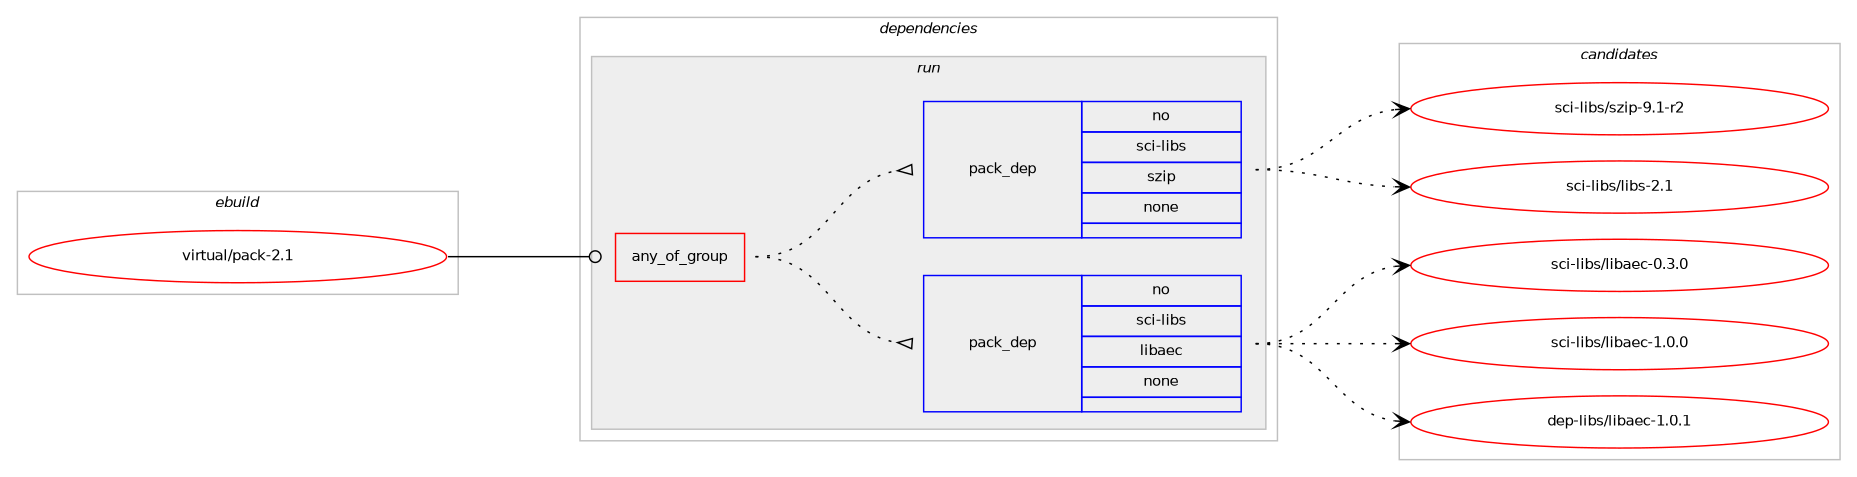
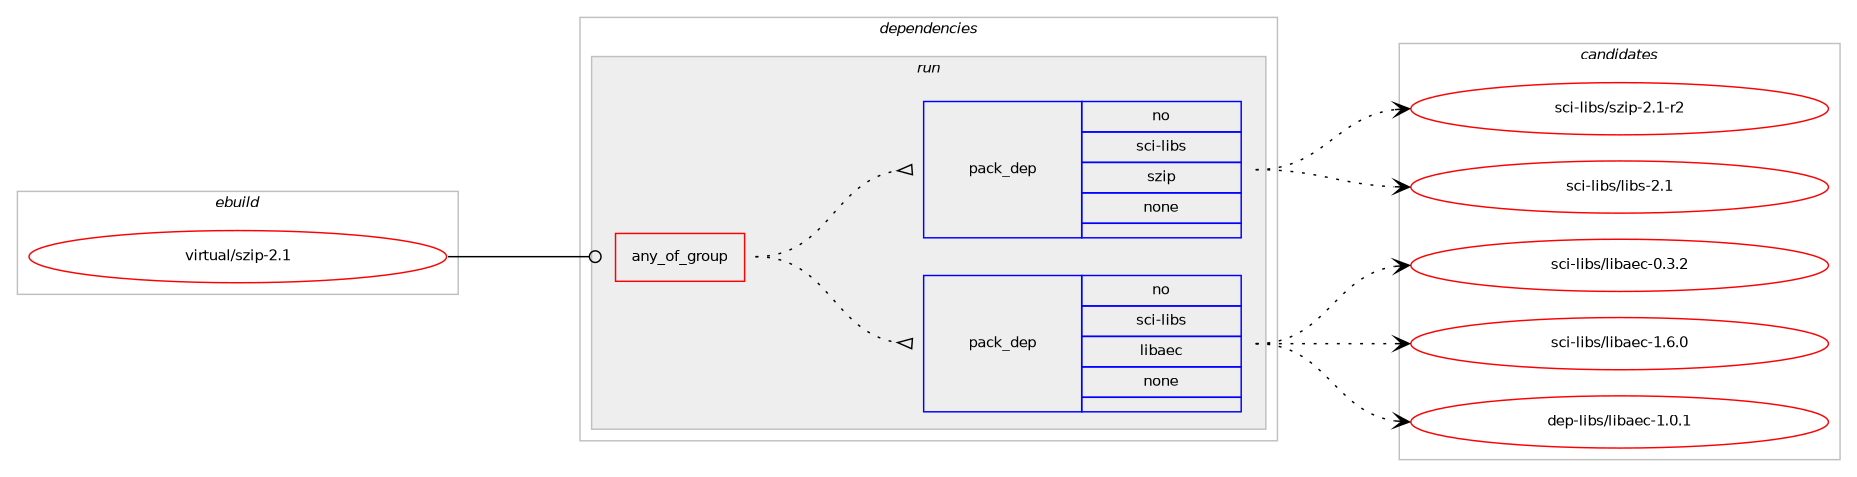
(1620, 109) -> (1620, 109)
(238, 257) -> (238, 257)
(1620, 265) -> (1620, 265)
(1620, 344) -> (1620, 344)
